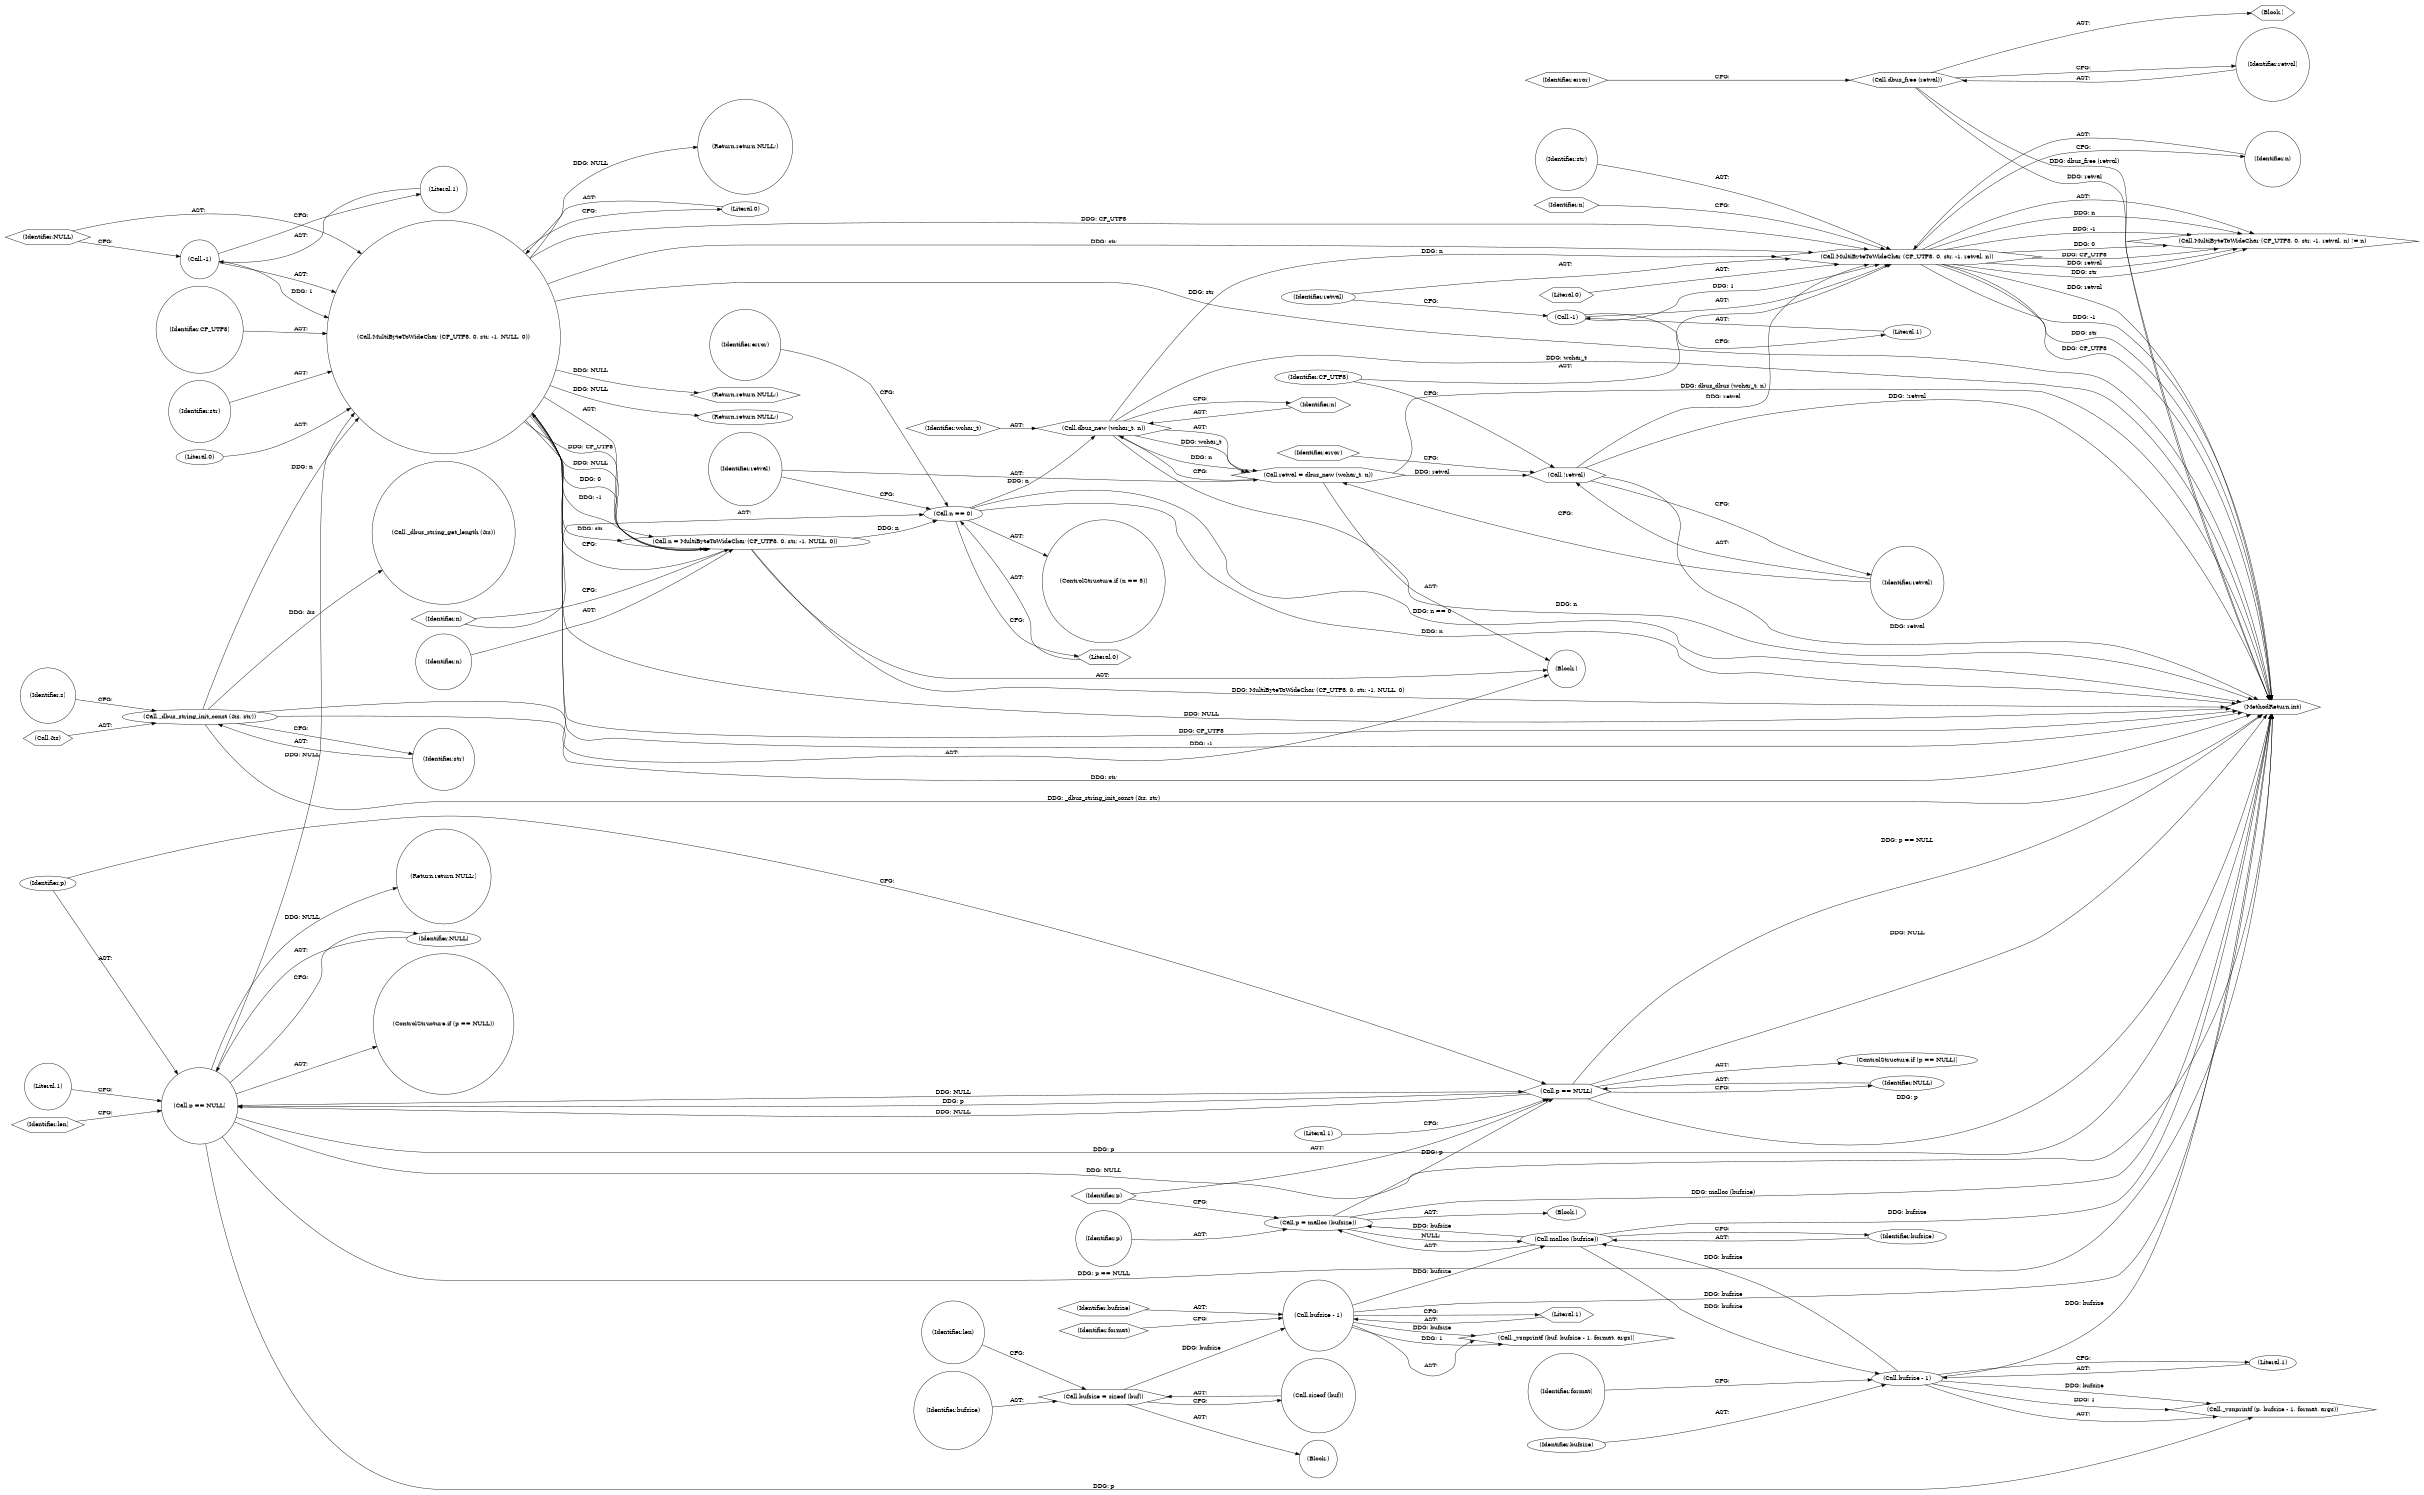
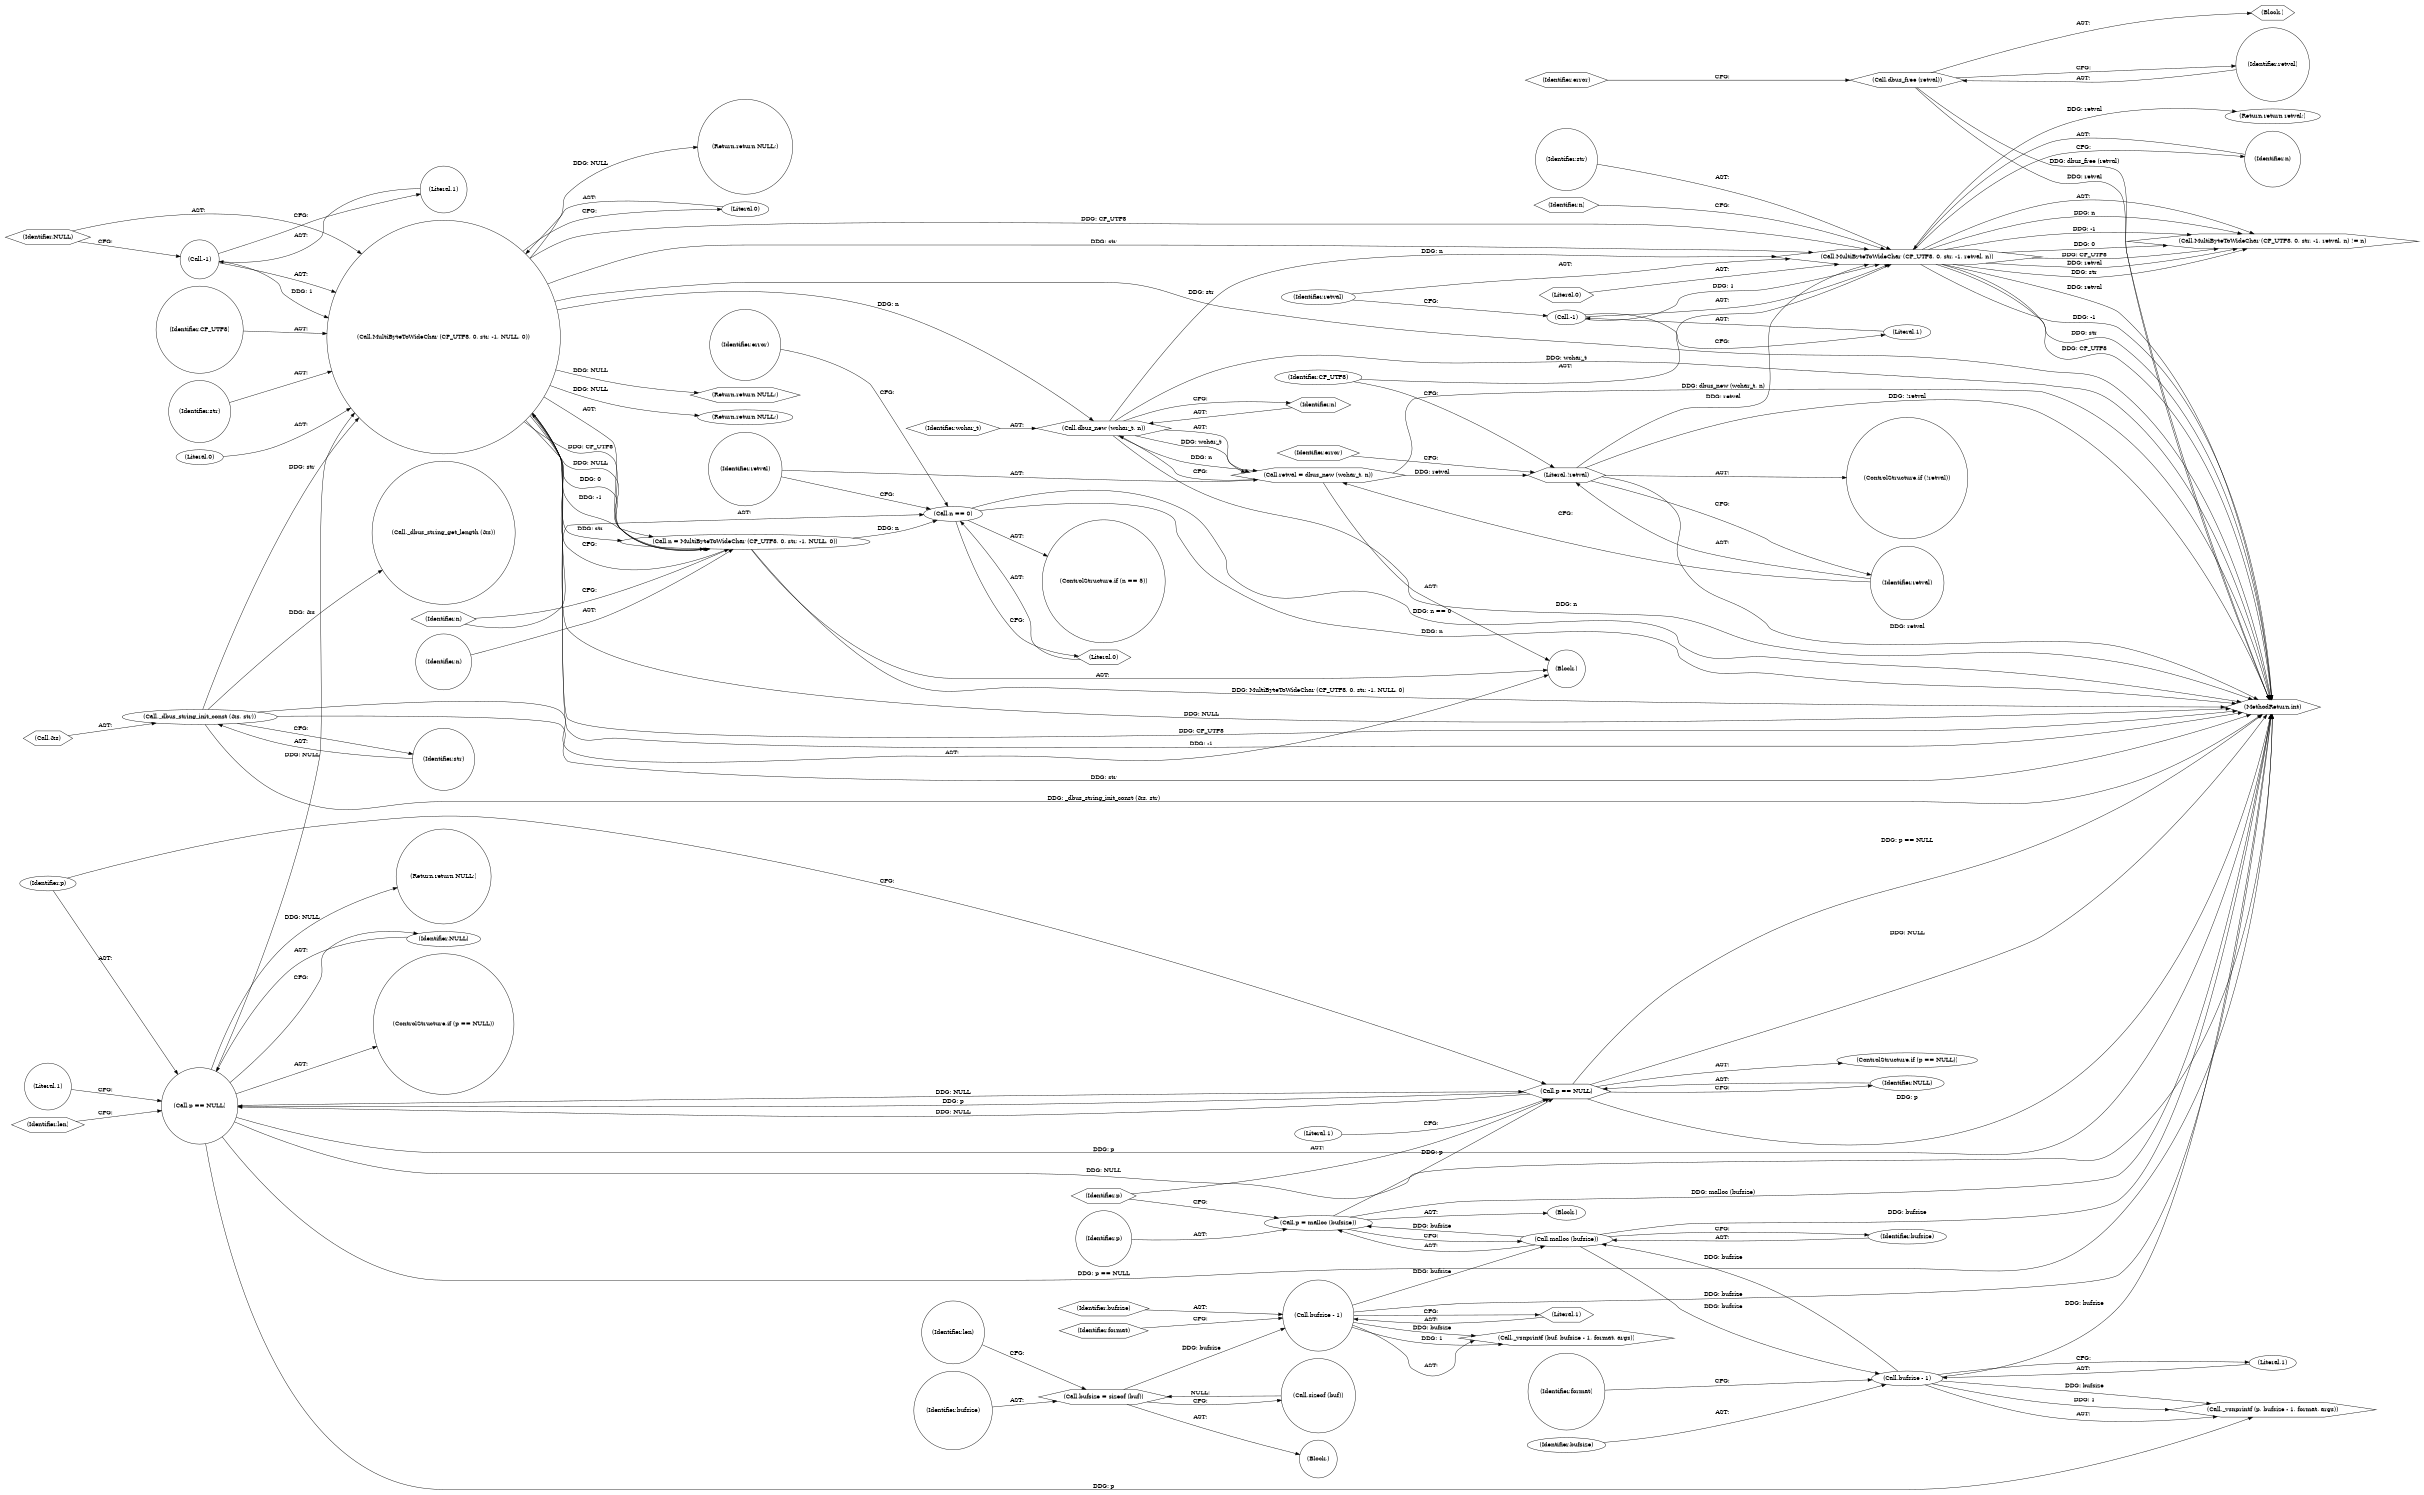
none -> (2273, 116)
(1723, 386) -> (1723, 386)
(302, 467) -> (302, 467)
(1566, 475) -> (1566, 475)
none -> (1907, 478)
(1035, 481) -> (837, 299)
(48, 696) -> none
(1432, 1236) -> (1432, 1236)
(1201, 1393) -> (1201, 1393)
